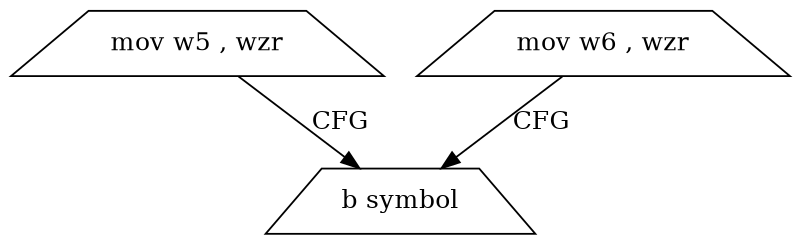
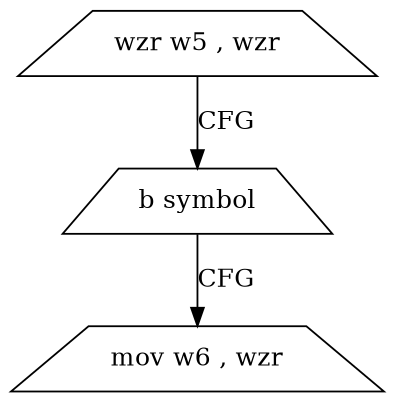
(197, 44) -> (197, 44)
(509, 117) -> (197, 271)
